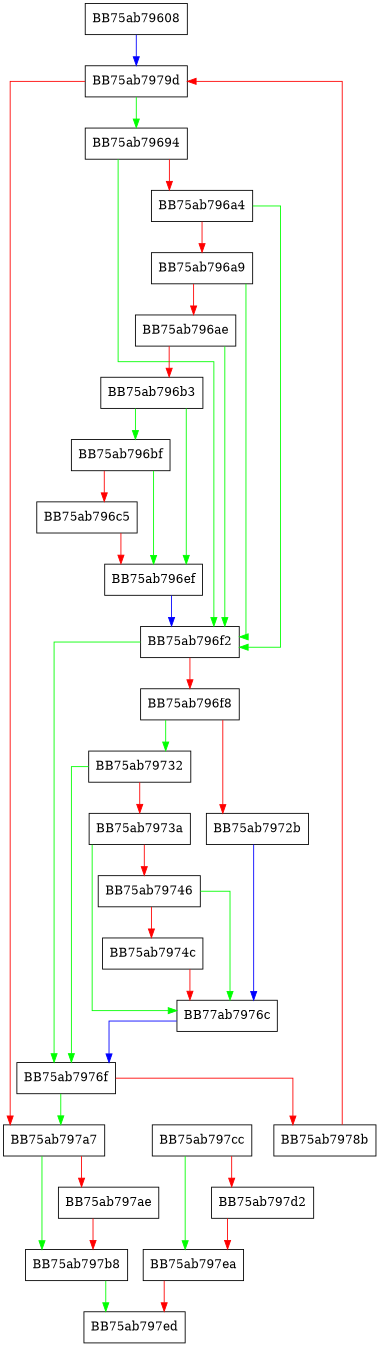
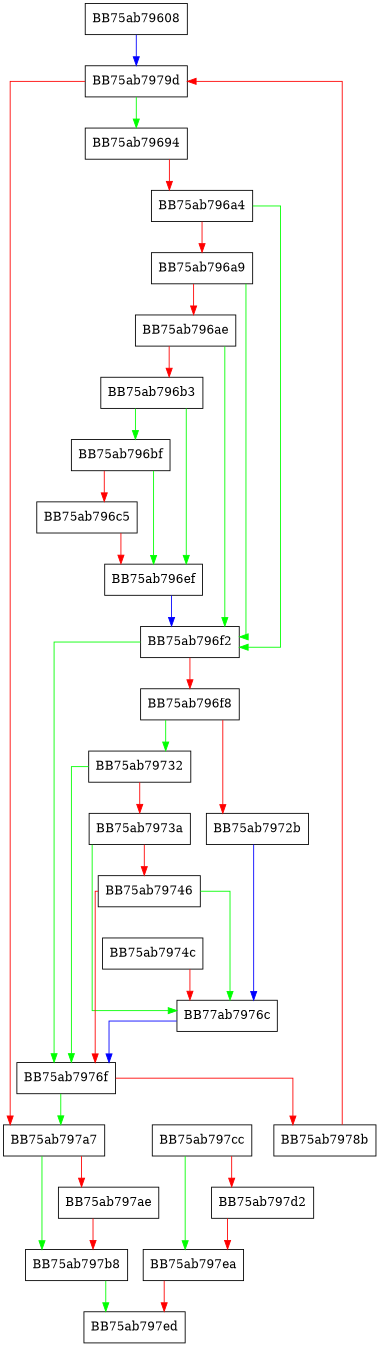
(193, 362) -> none
(151, 918) -> (95, 971)
